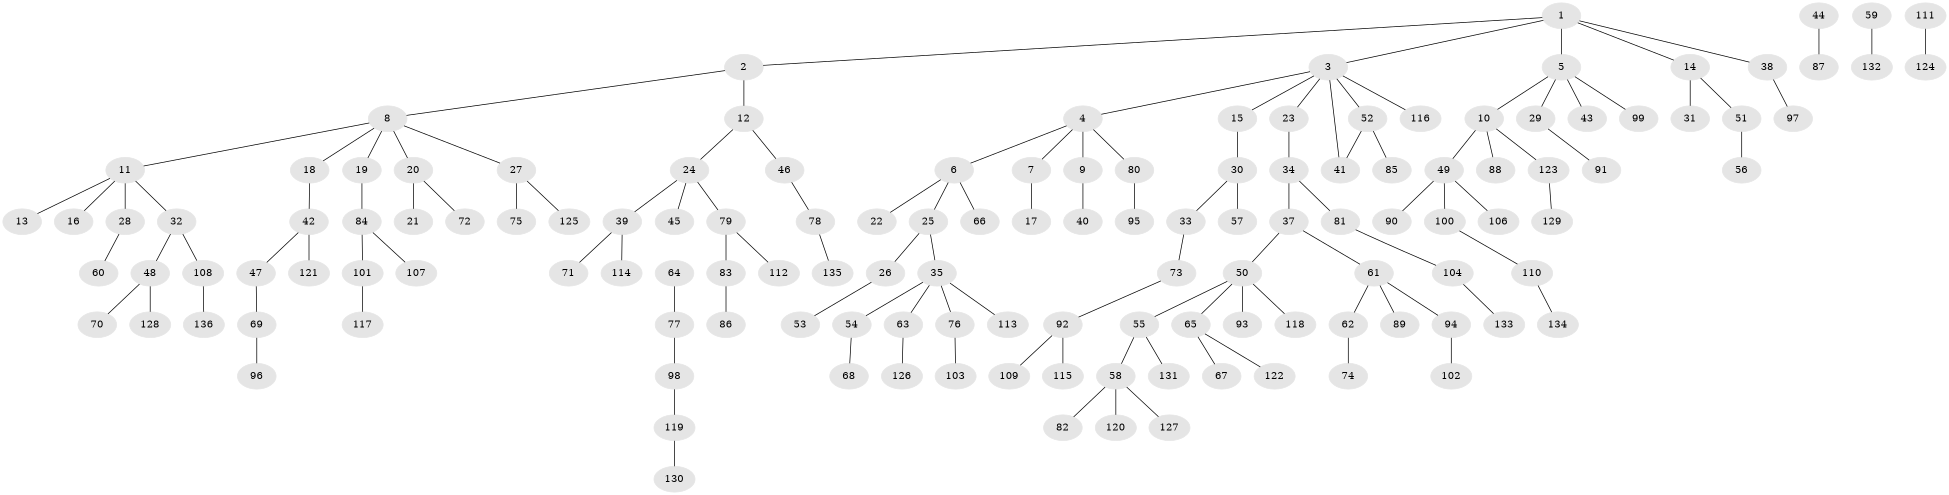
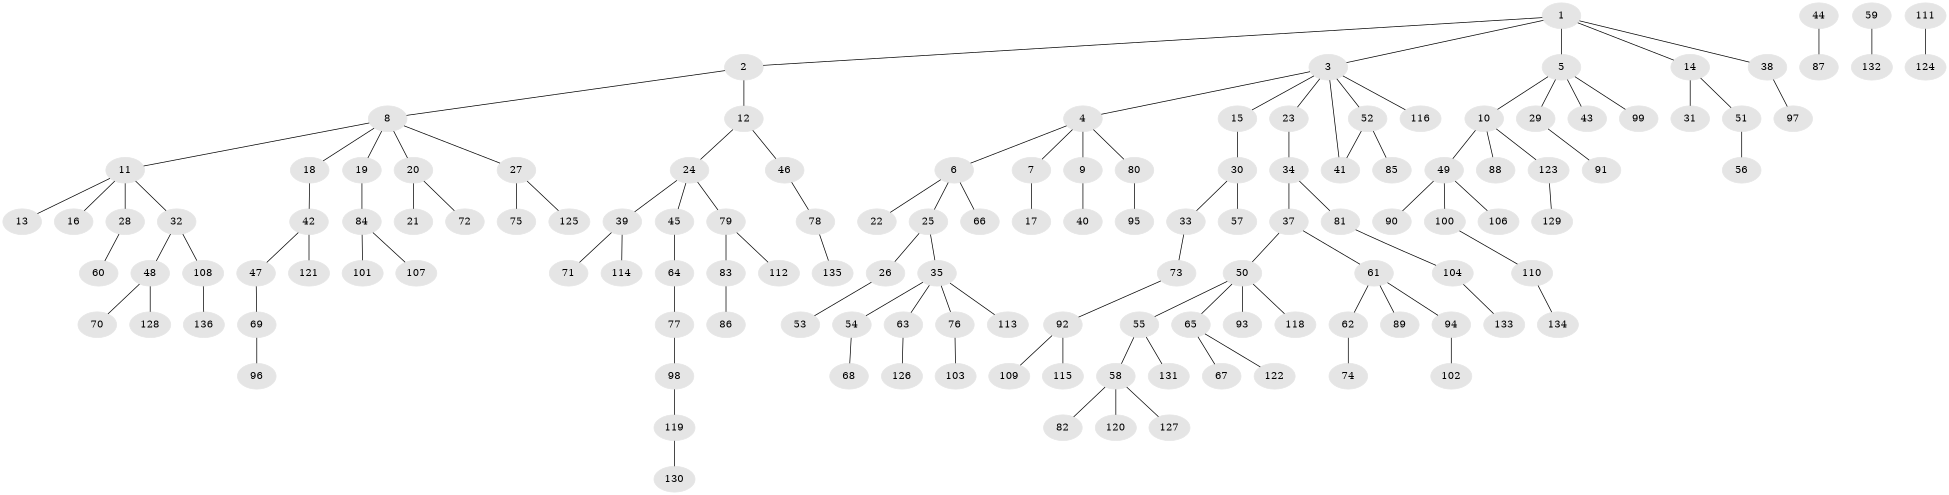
none -> (675, 248)
(363, 325) -> none
